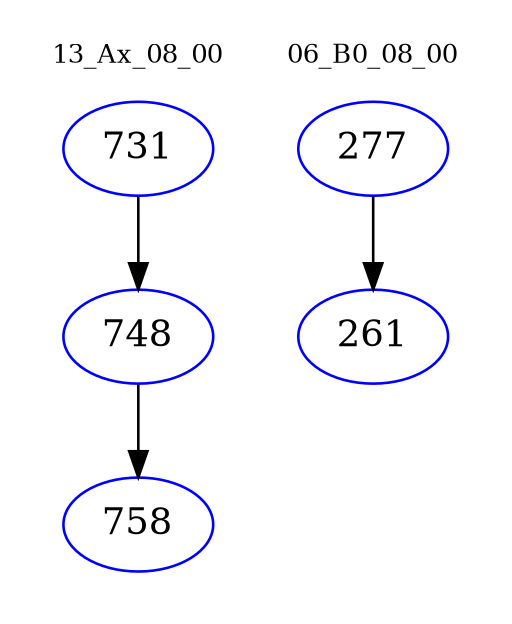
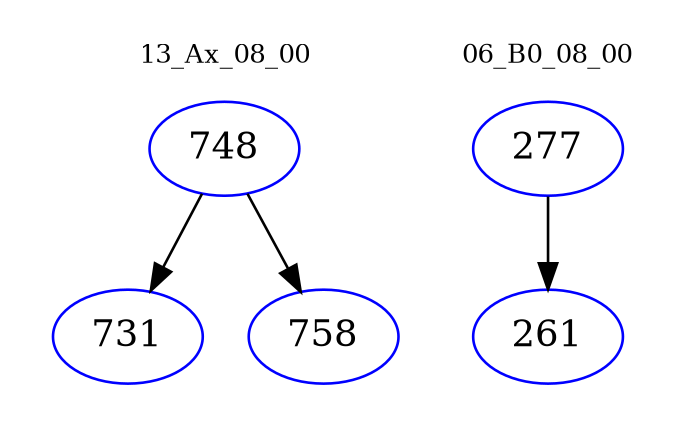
(138, 230) -> (183, 230)
